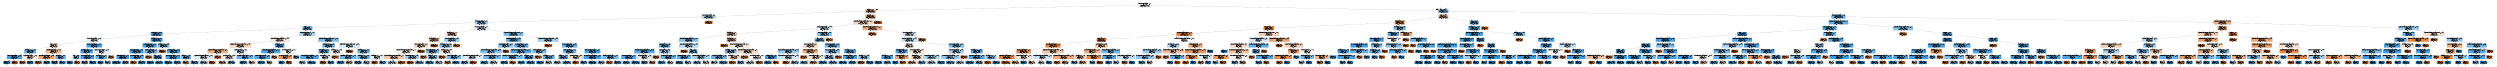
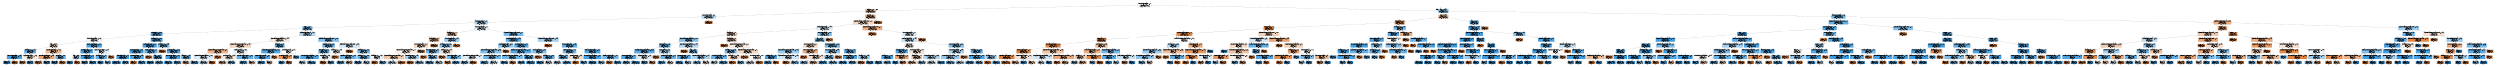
(62, 62) -> (62, 62)
